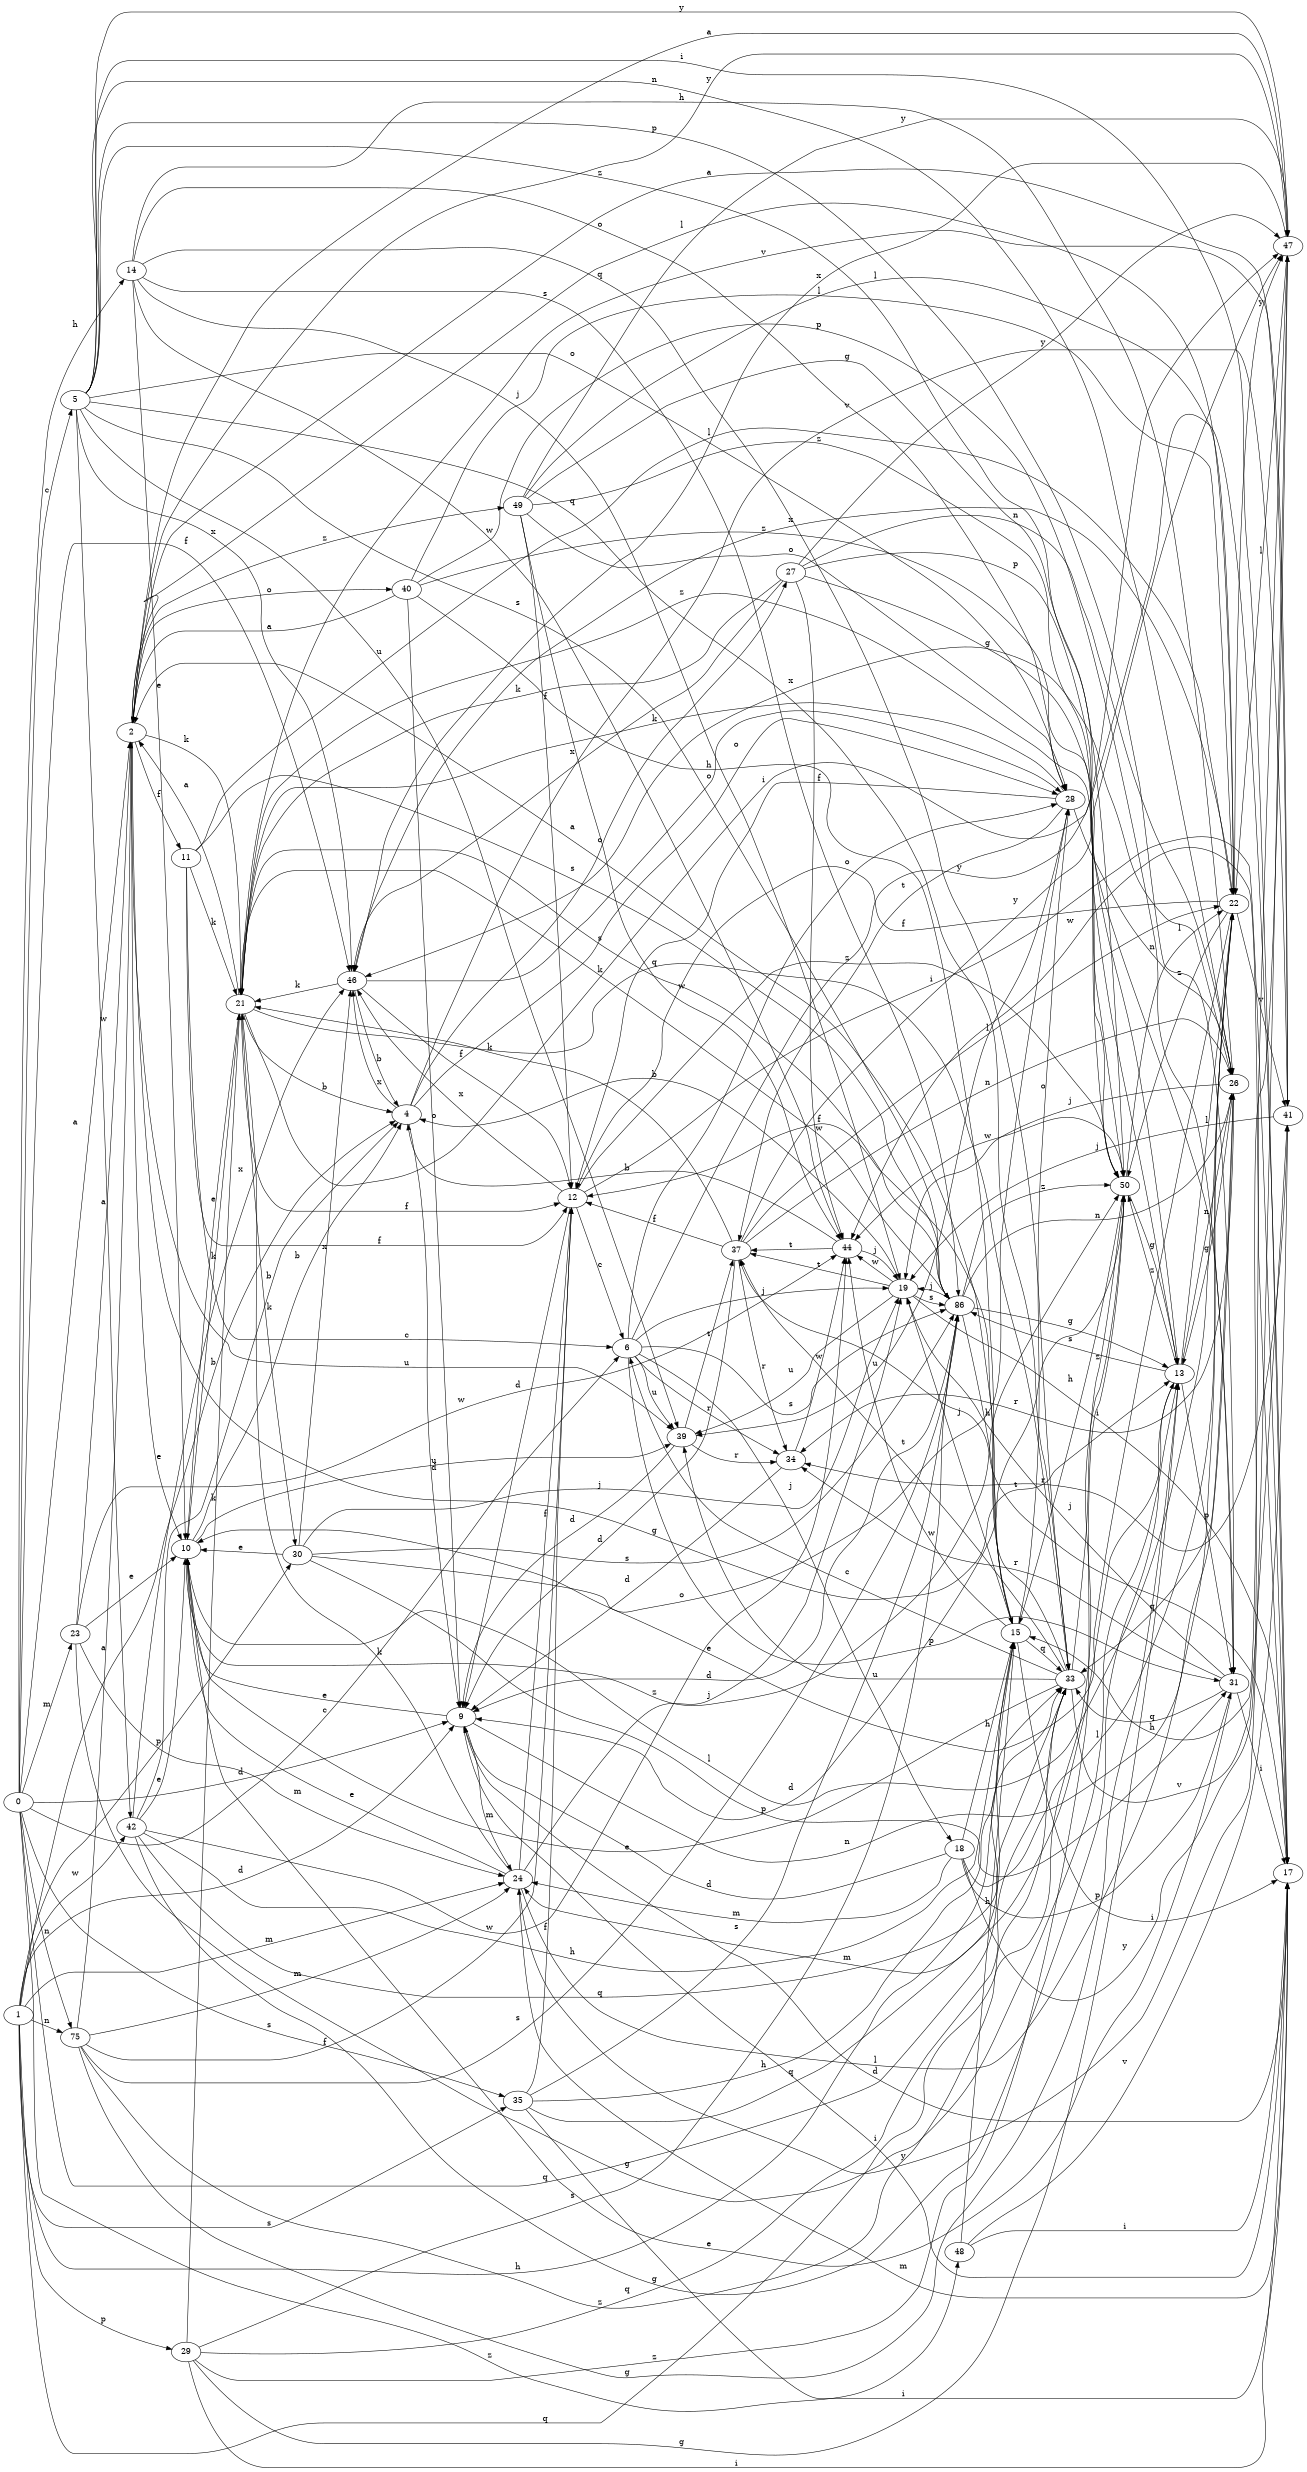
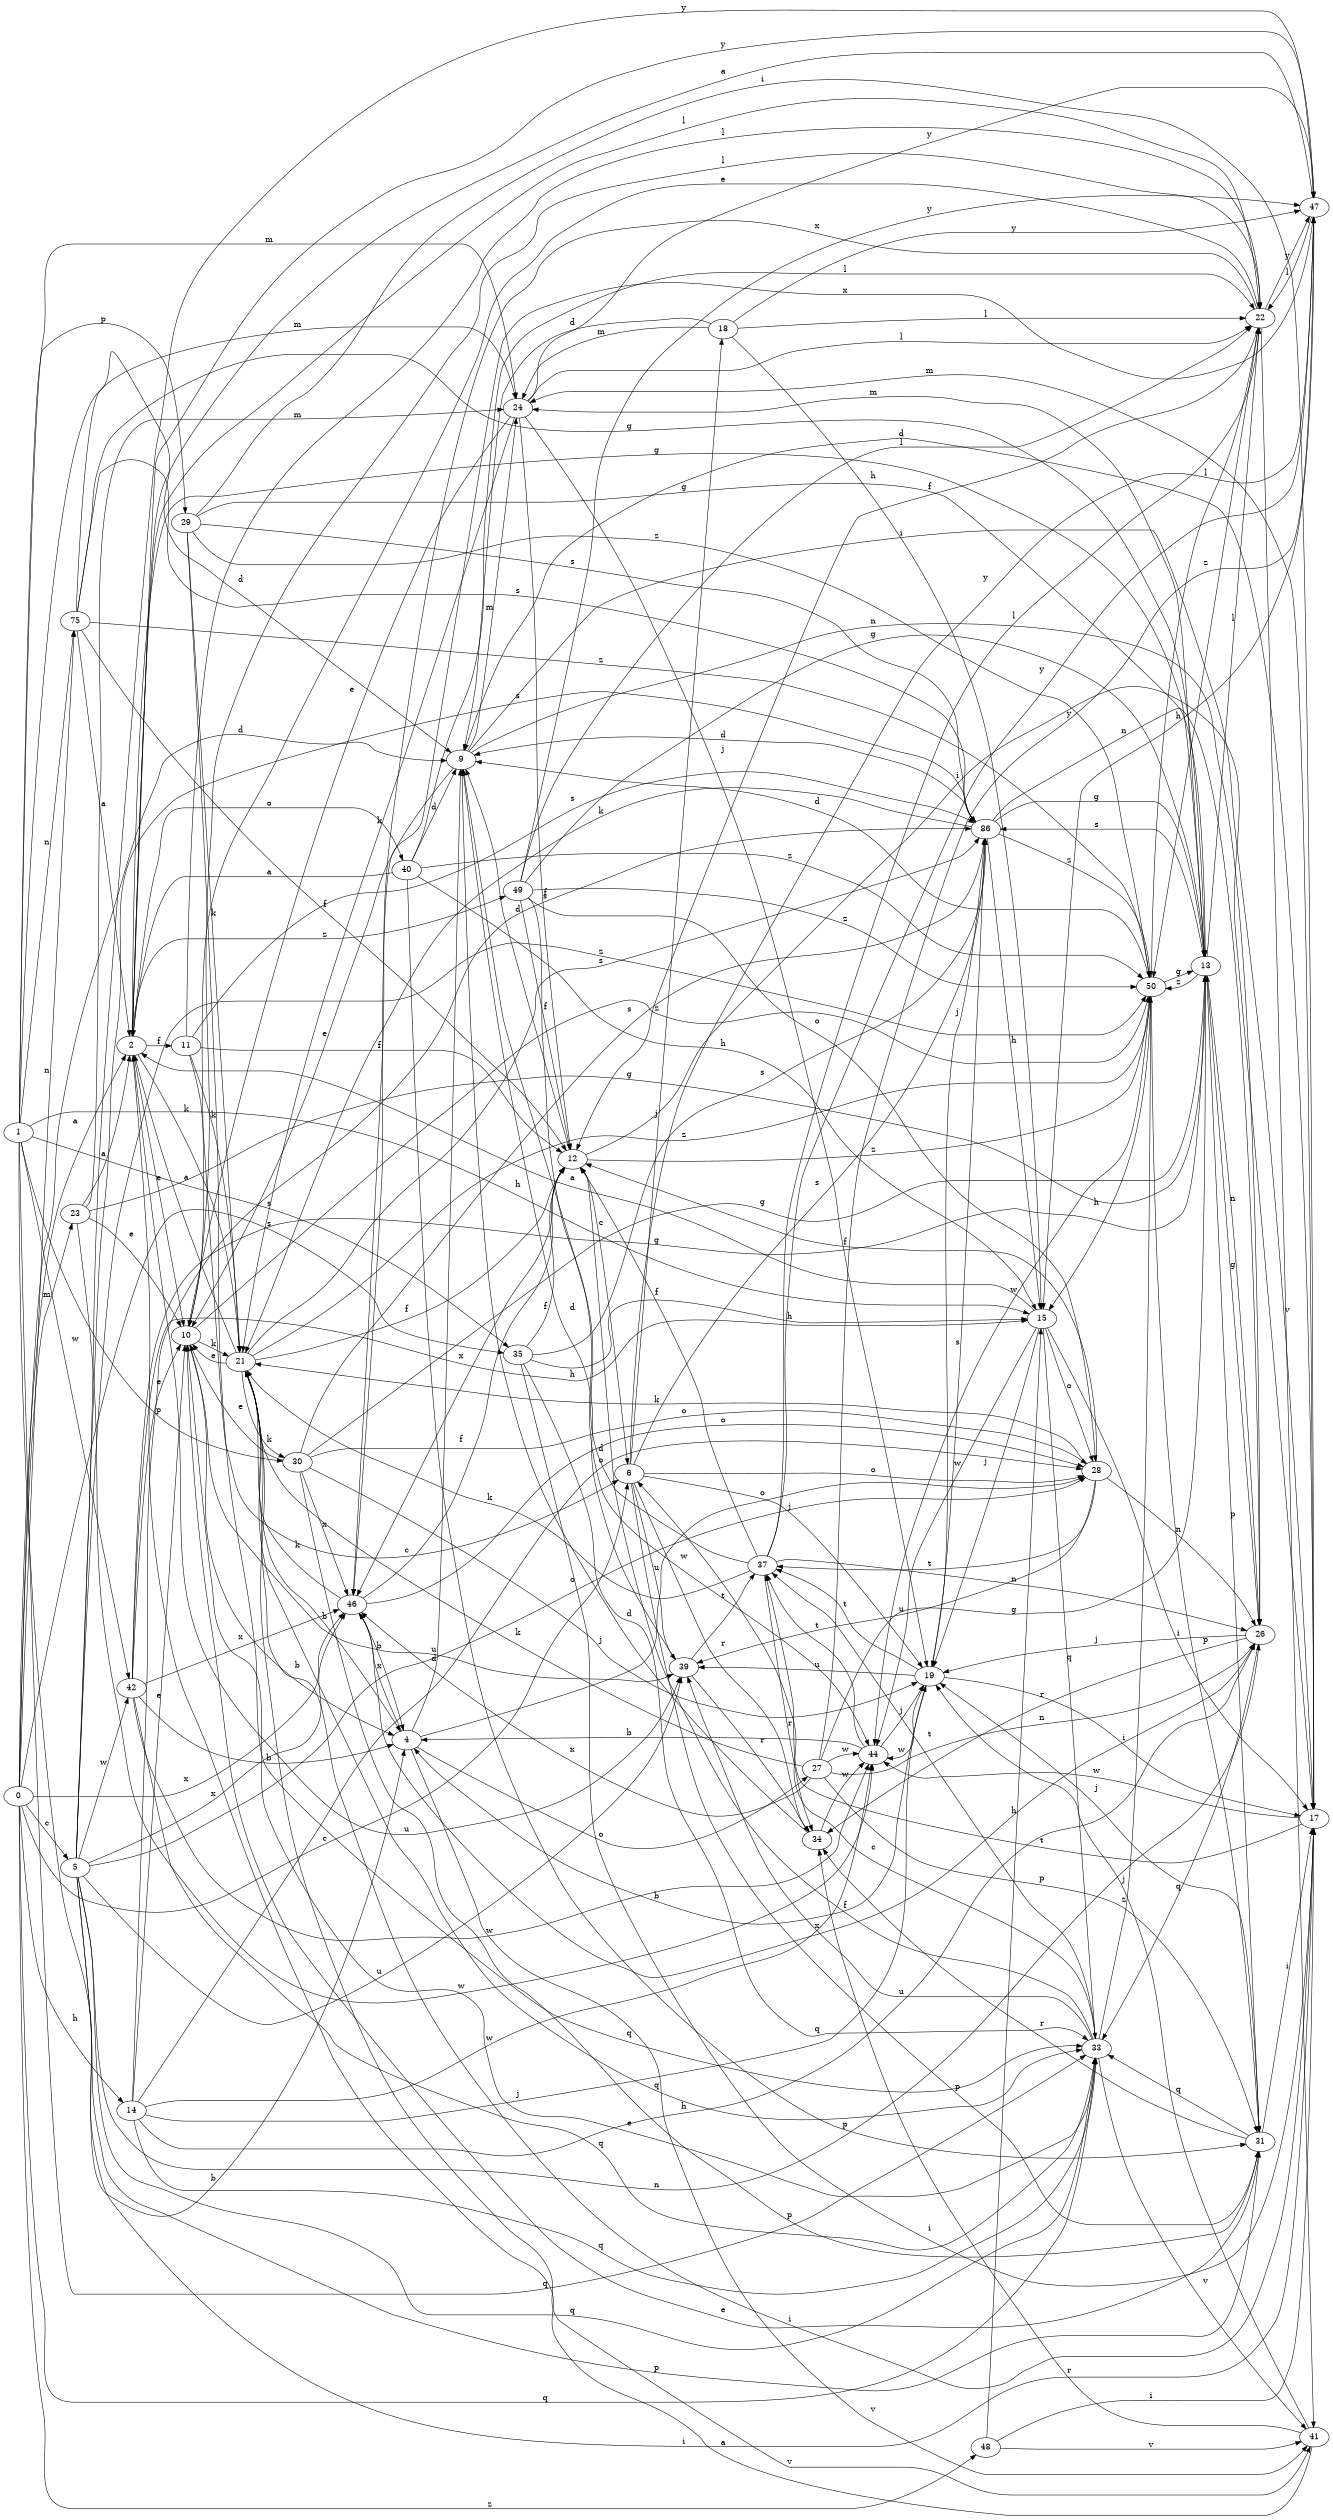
(186, 542) -> (186, 1779)
(434, 1116) -> (434, 808)
none -> (773, 1213)
(1129, 1876) -> (1180, 1564)
